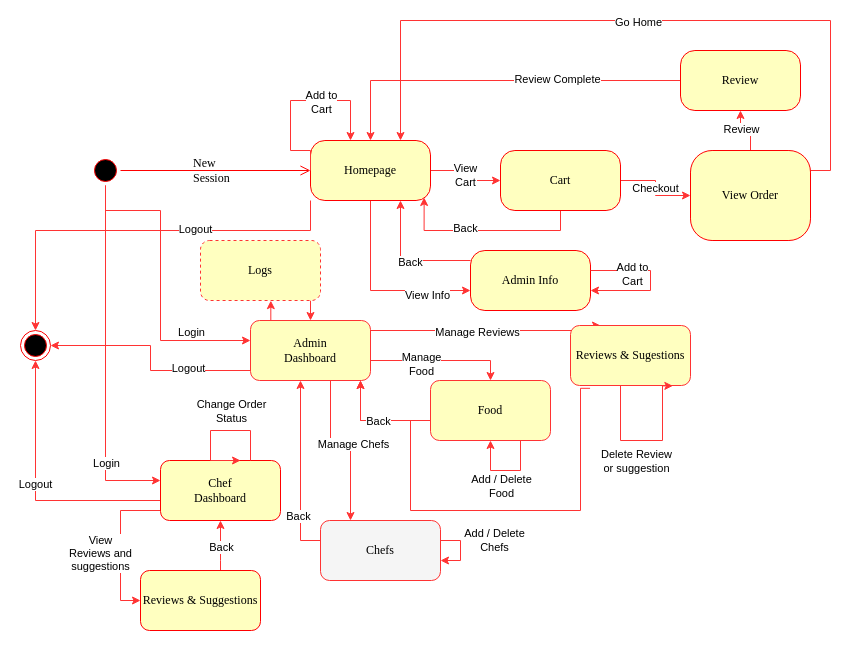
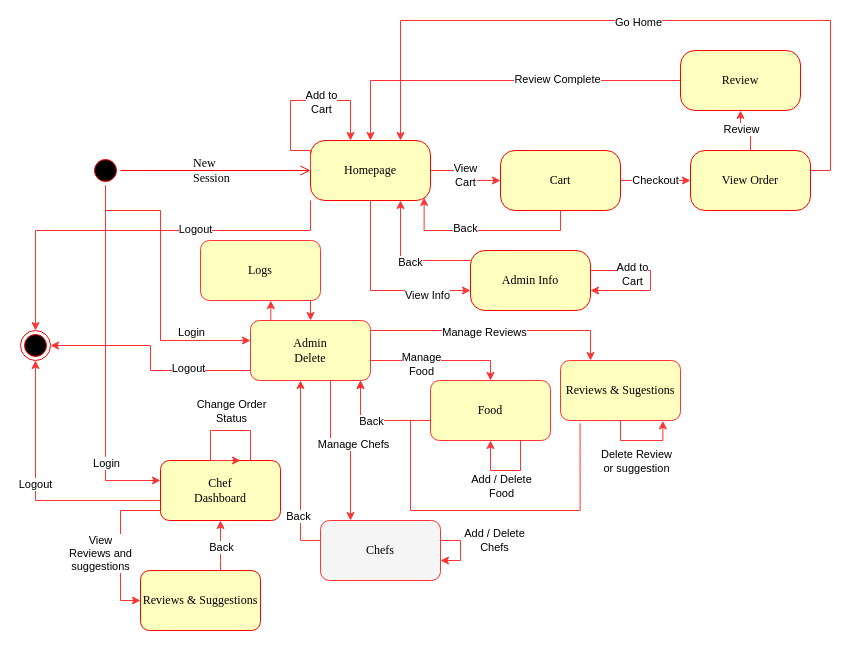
(751, 196) -> (751, 181)
(261, 271) -> (261, 271)
(311, 351) -> (311, 351)
(631, 356) -> (621, 391)
